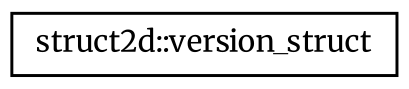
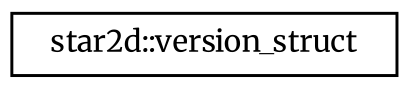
(204, 44) -> (204, 44)
